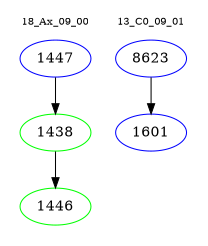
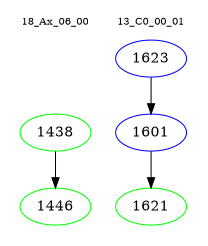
(55, 22) -> (55, 22)
(151, 22) -> (151, 22)
(55, 59) -> none
(151, 59) -> (151, 59)
none -> (151, 207)
